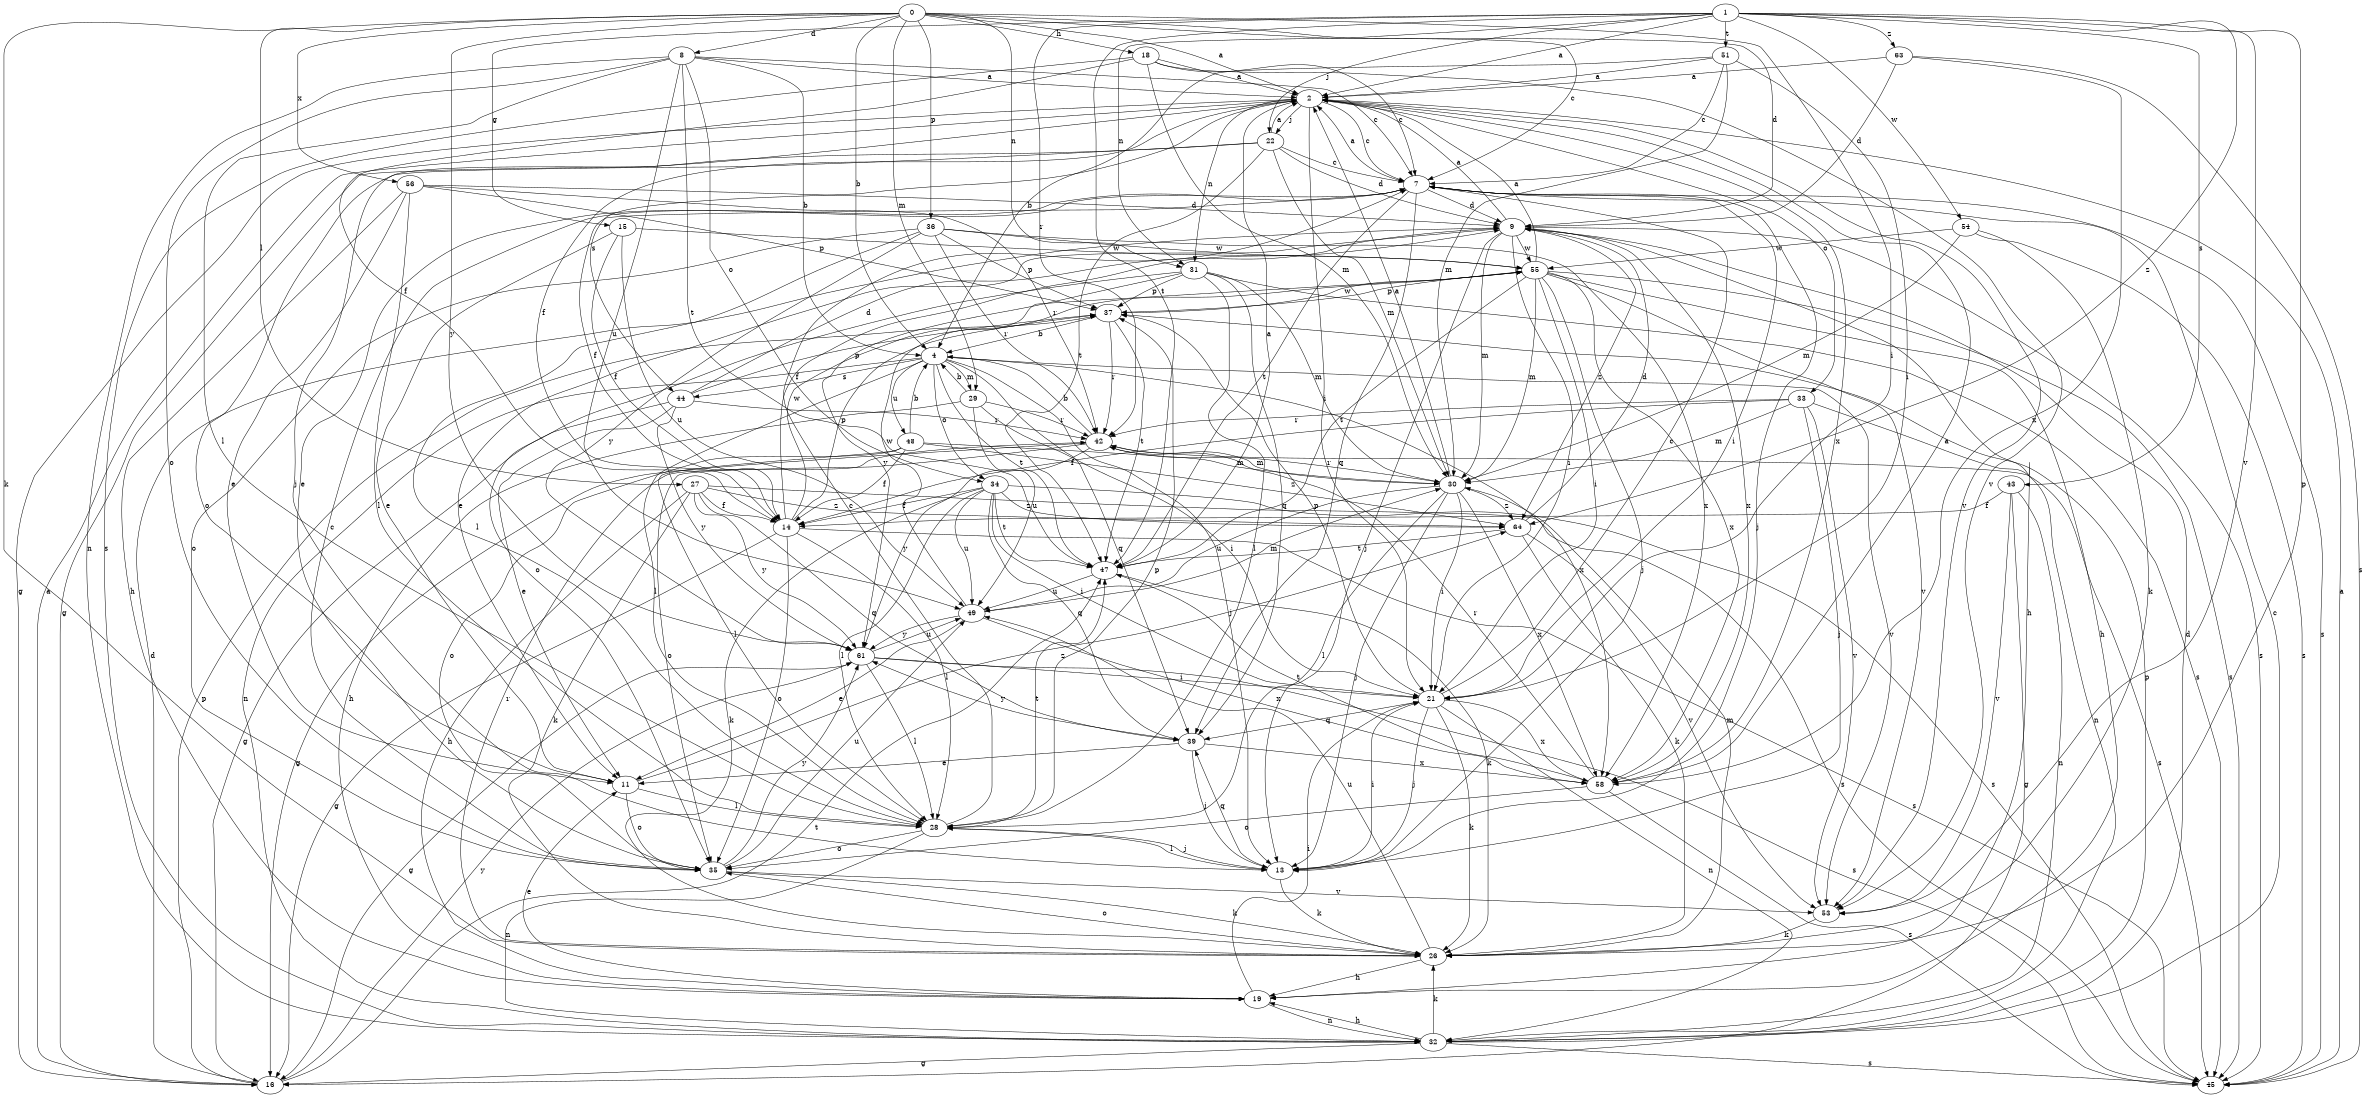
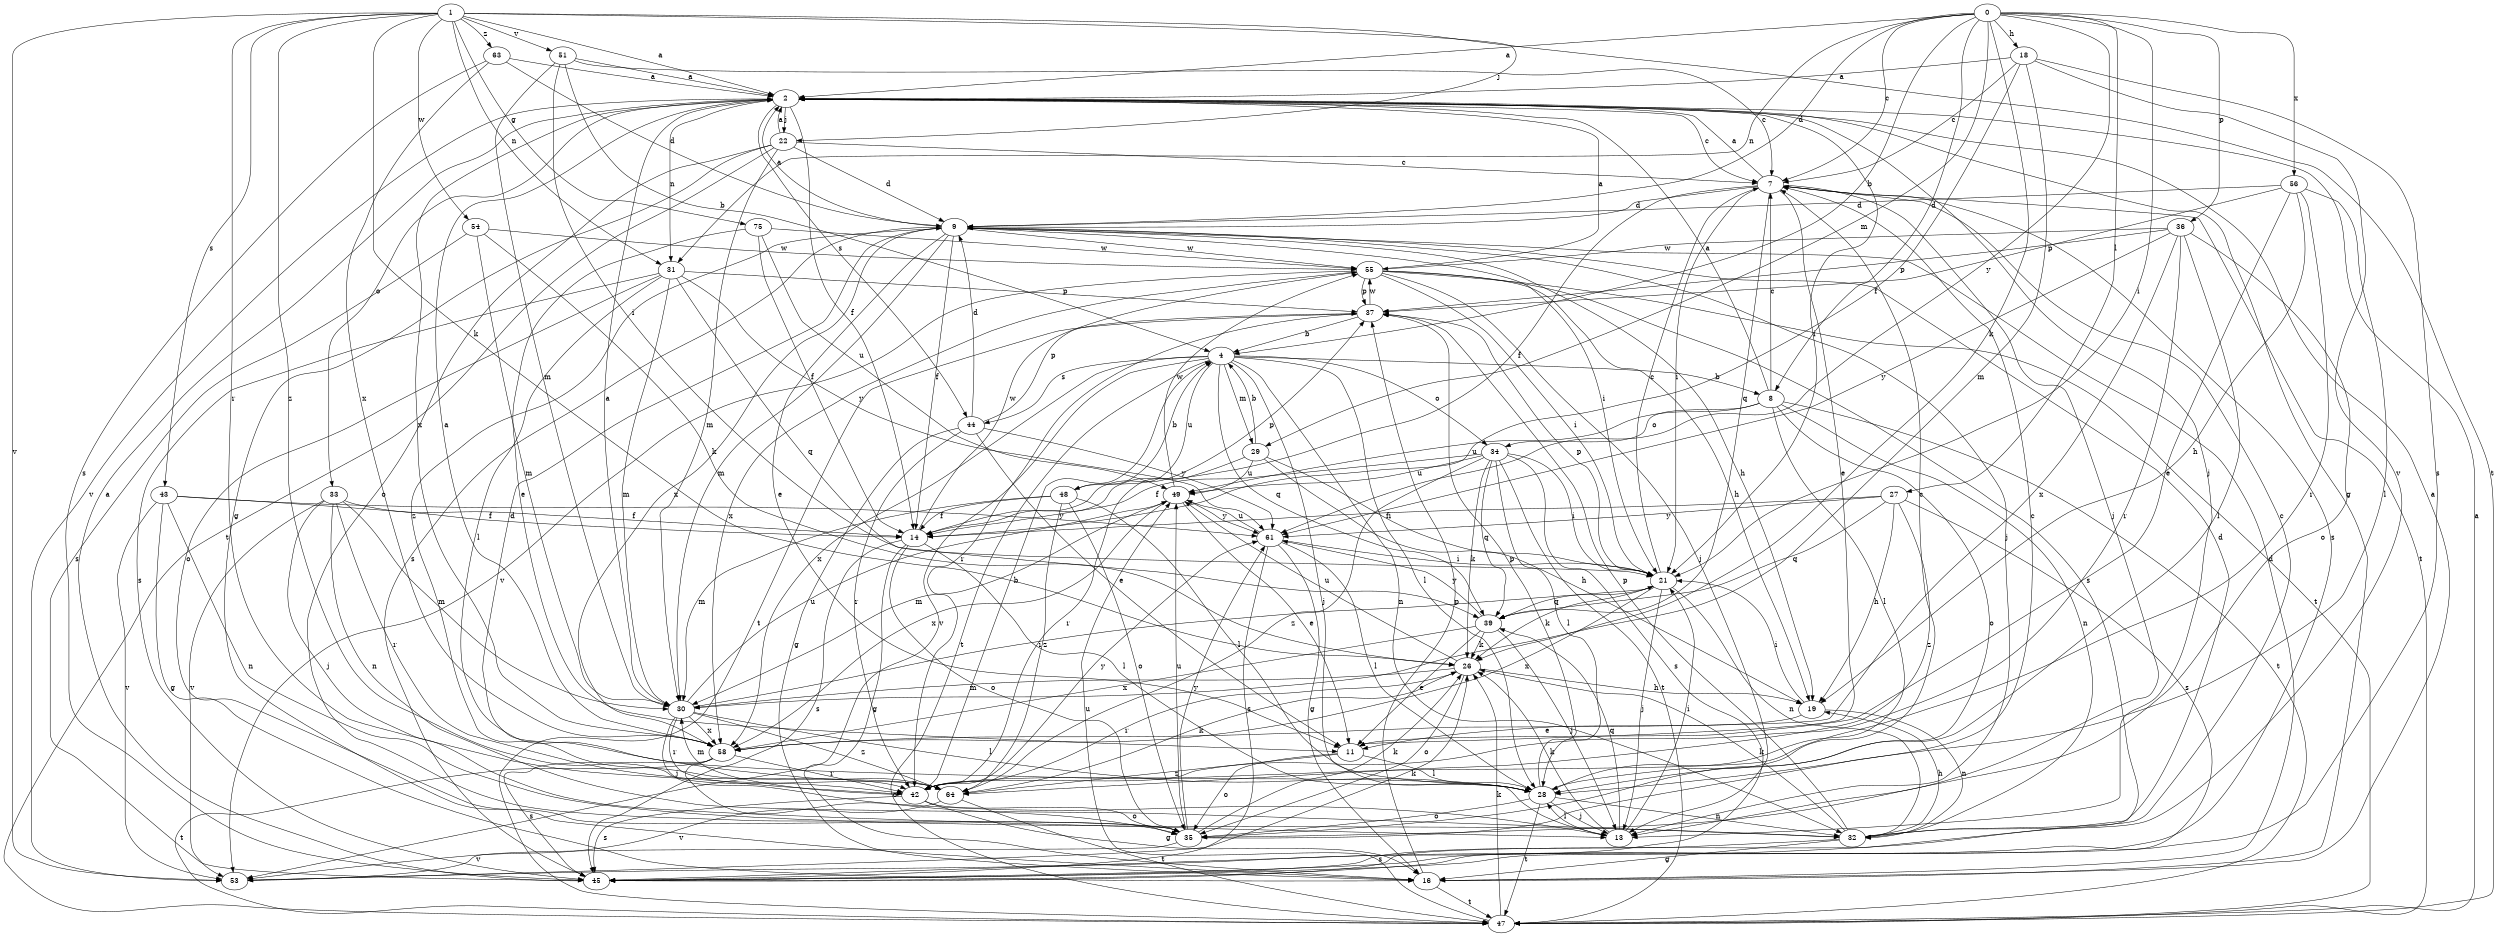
(1727, 34) -> (516, 34)
(803, 201) -> (1483, 364)
(623, 227) -> (758, 227)
(1107, 276) -> (935, 380)
(1526, 389) -> none
(2304, 485) -> (476, 335)
(114, 709) -> (2194, 843)
(537, 803) -> (715, 507)
(760, 924) -> (1479, 643)
